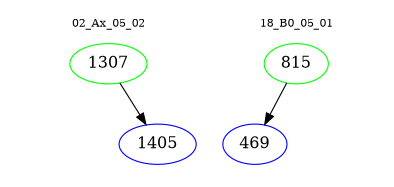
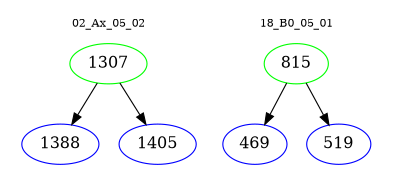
none -> (60, 144)
none -> (339, 144)
